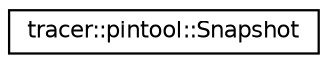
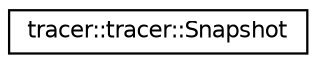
(164, 32) -> (158, 32)
